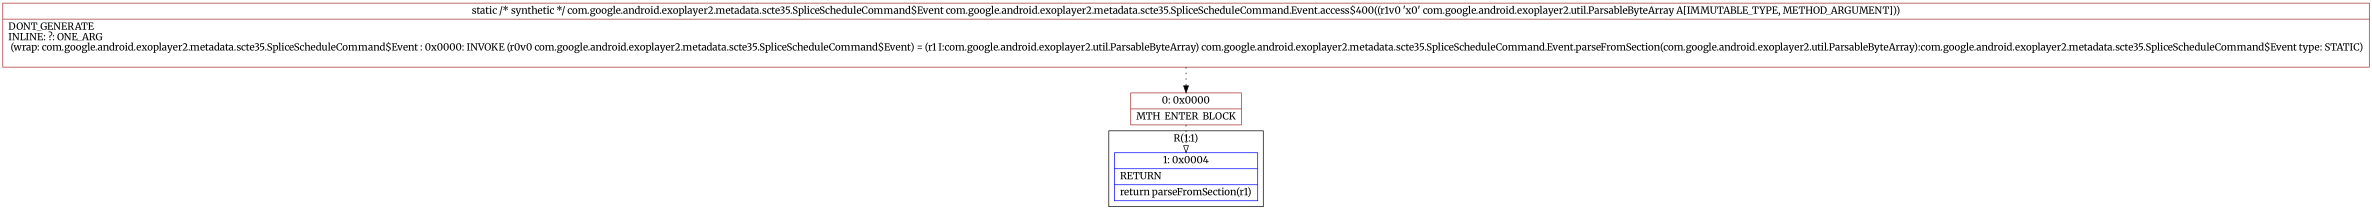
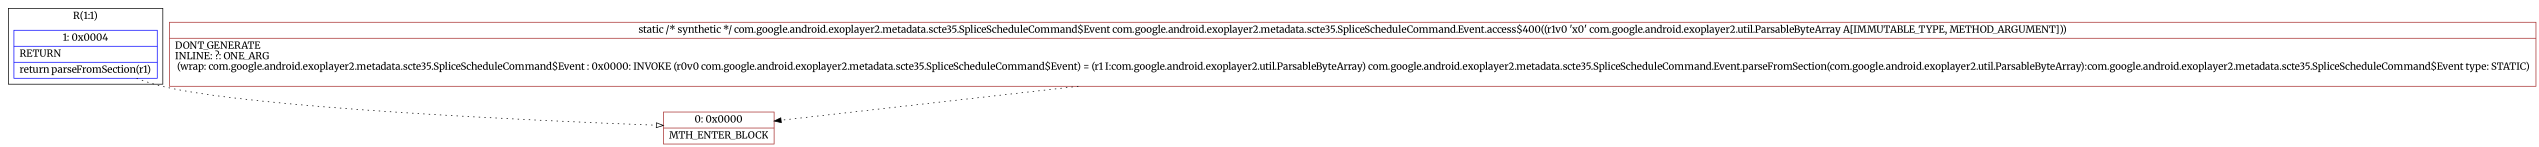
(1186, 135) -> (395, 112)
